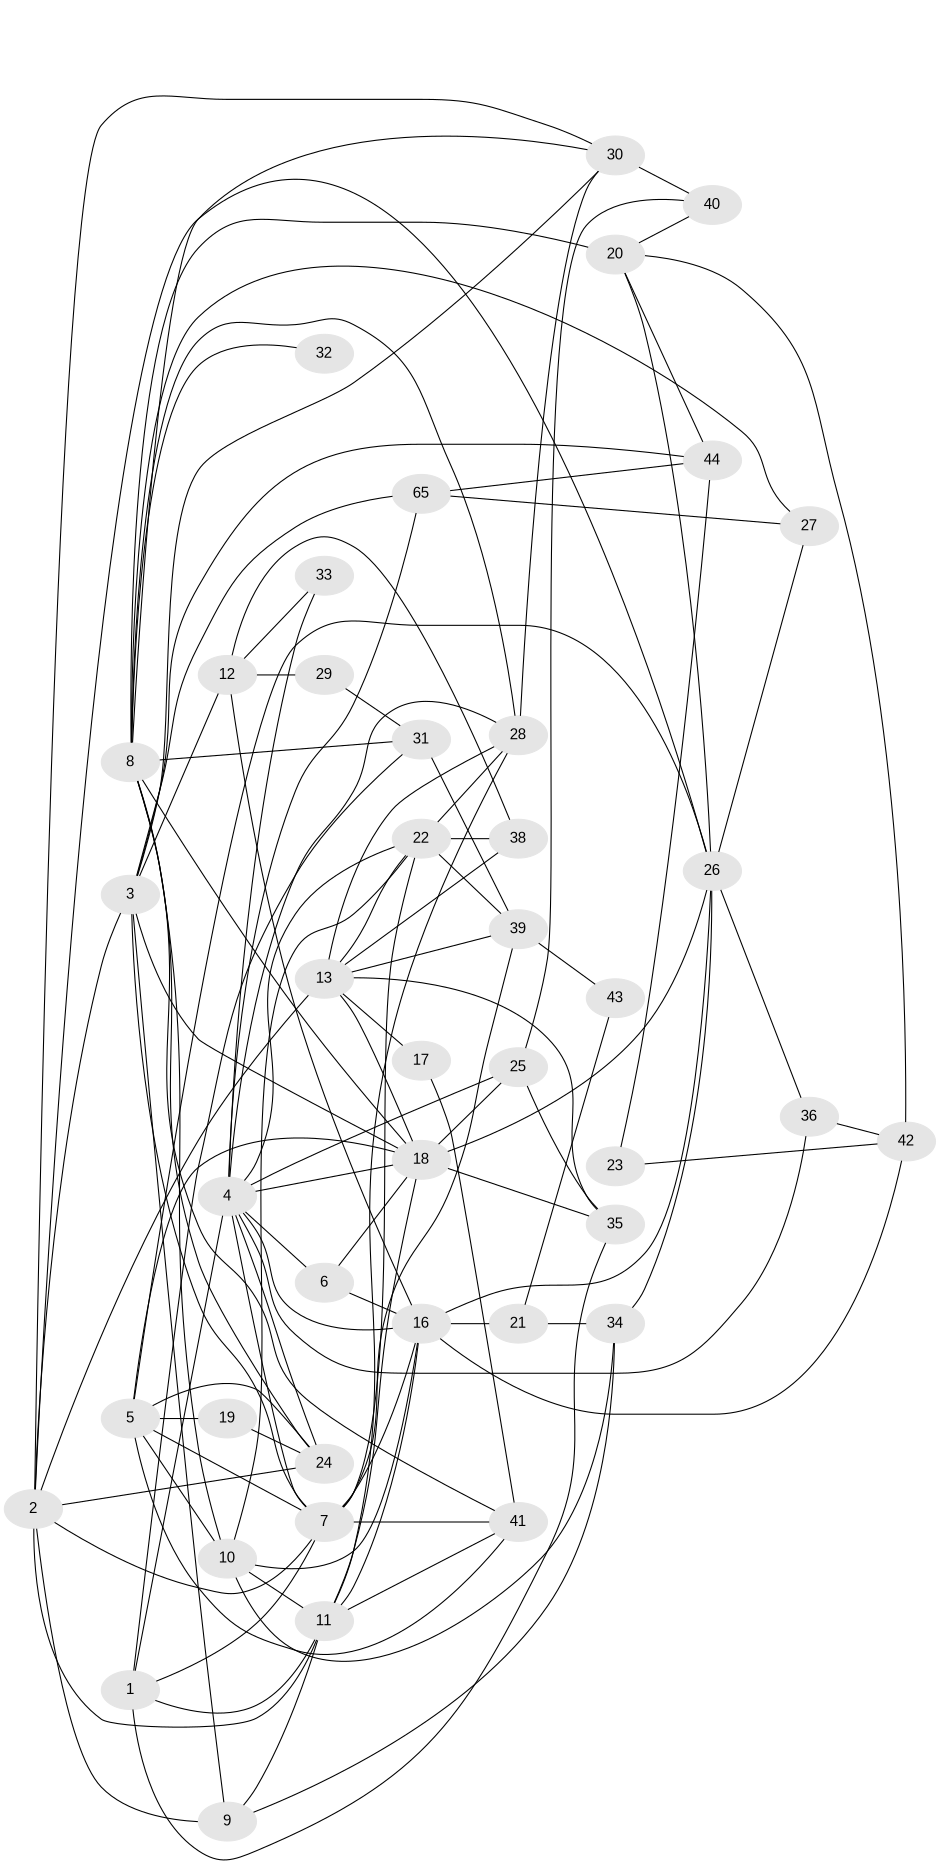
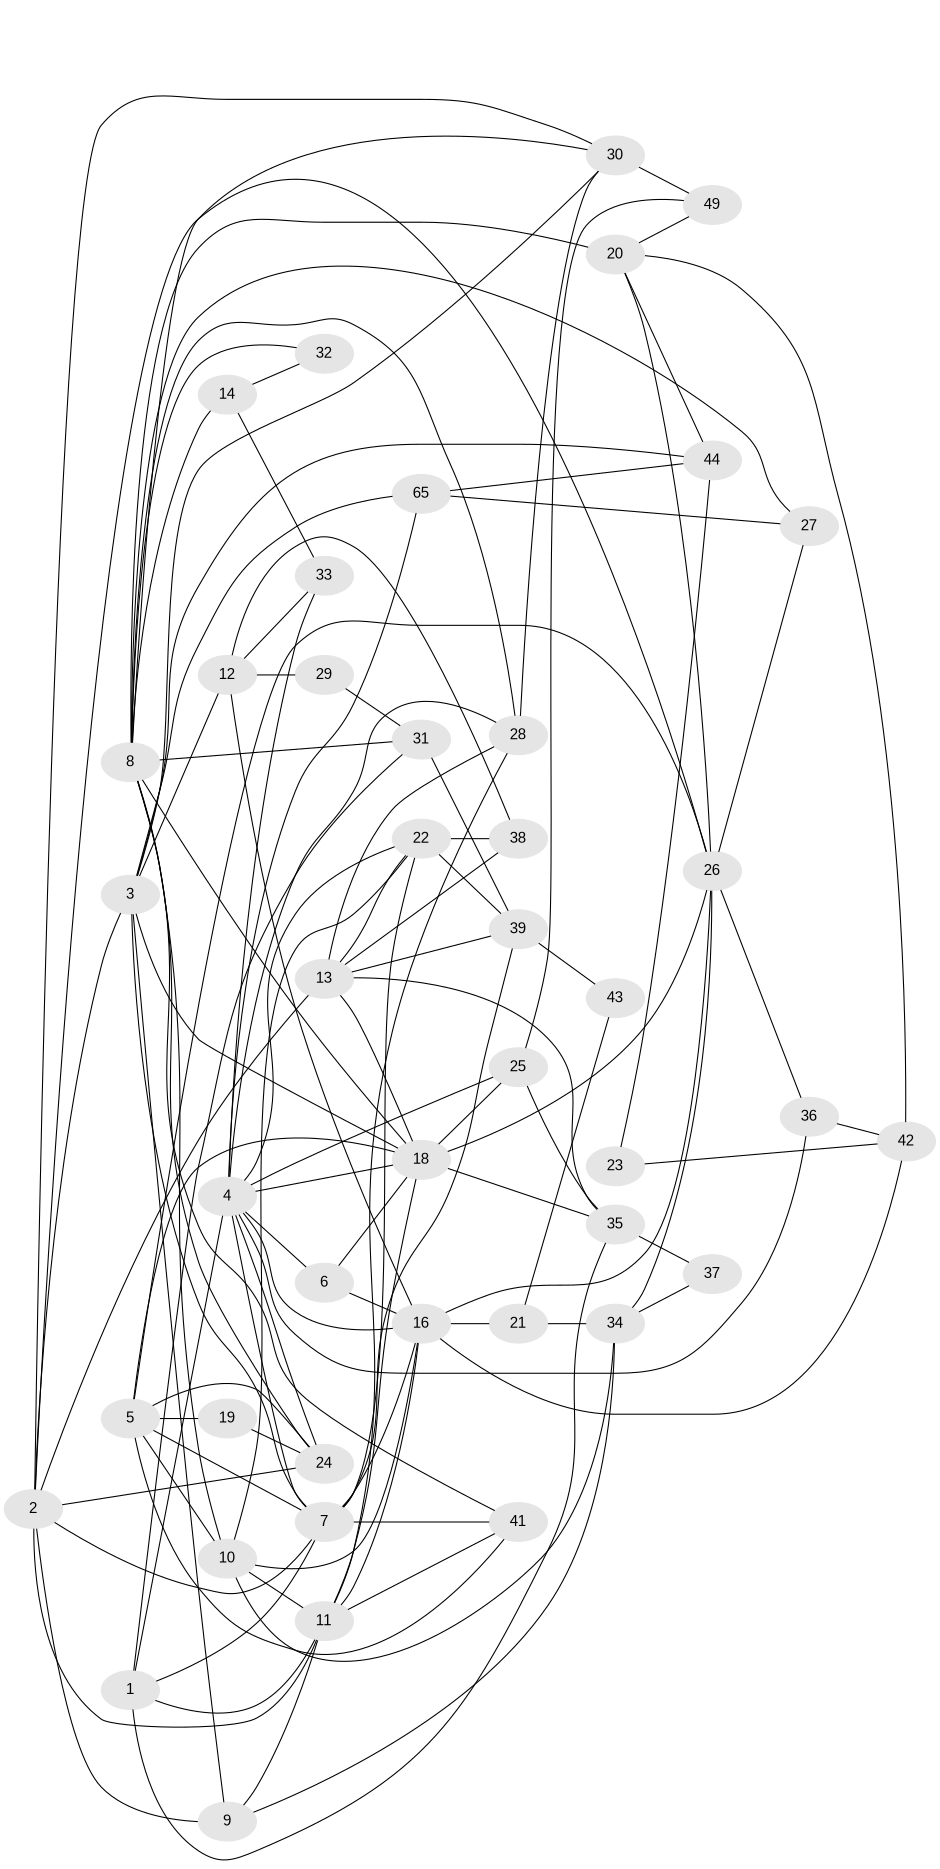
(712, 205) -> (712, 205)
none -> (227, 395)
(470, 787) -> none
(421, 1061) -> none
none -> (712, 1274)
